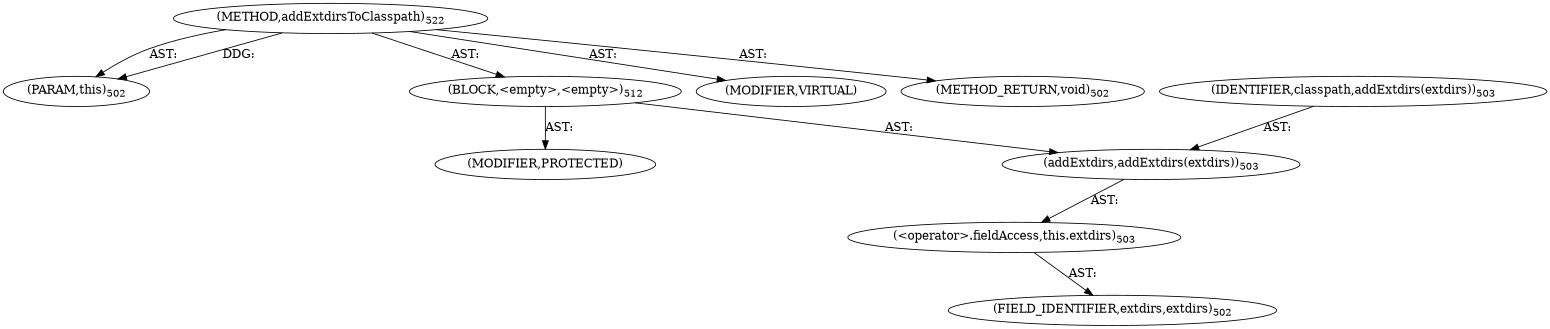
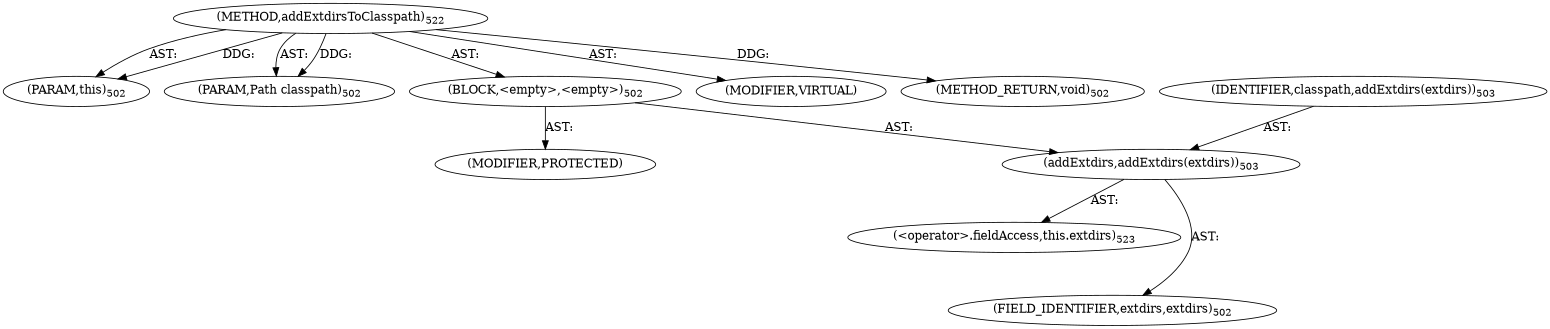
(755, 55) -> (755, 55)
(633, 90) -> (633, 90)
none -> (279, 91)
(1126, 236) -> (1126, 236)
(1060, 271) -> (1191, 240)
